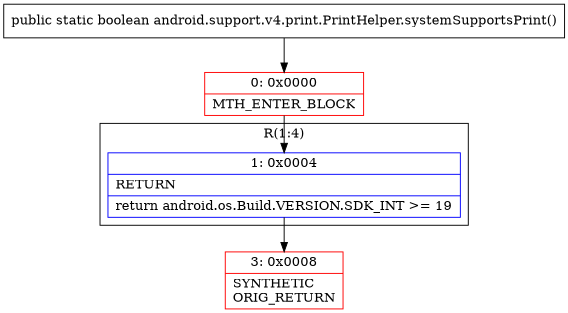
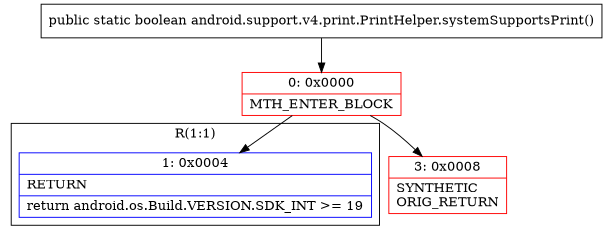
(284, 134) -> (195, 134)
(284, 231) -> (394, 131)
